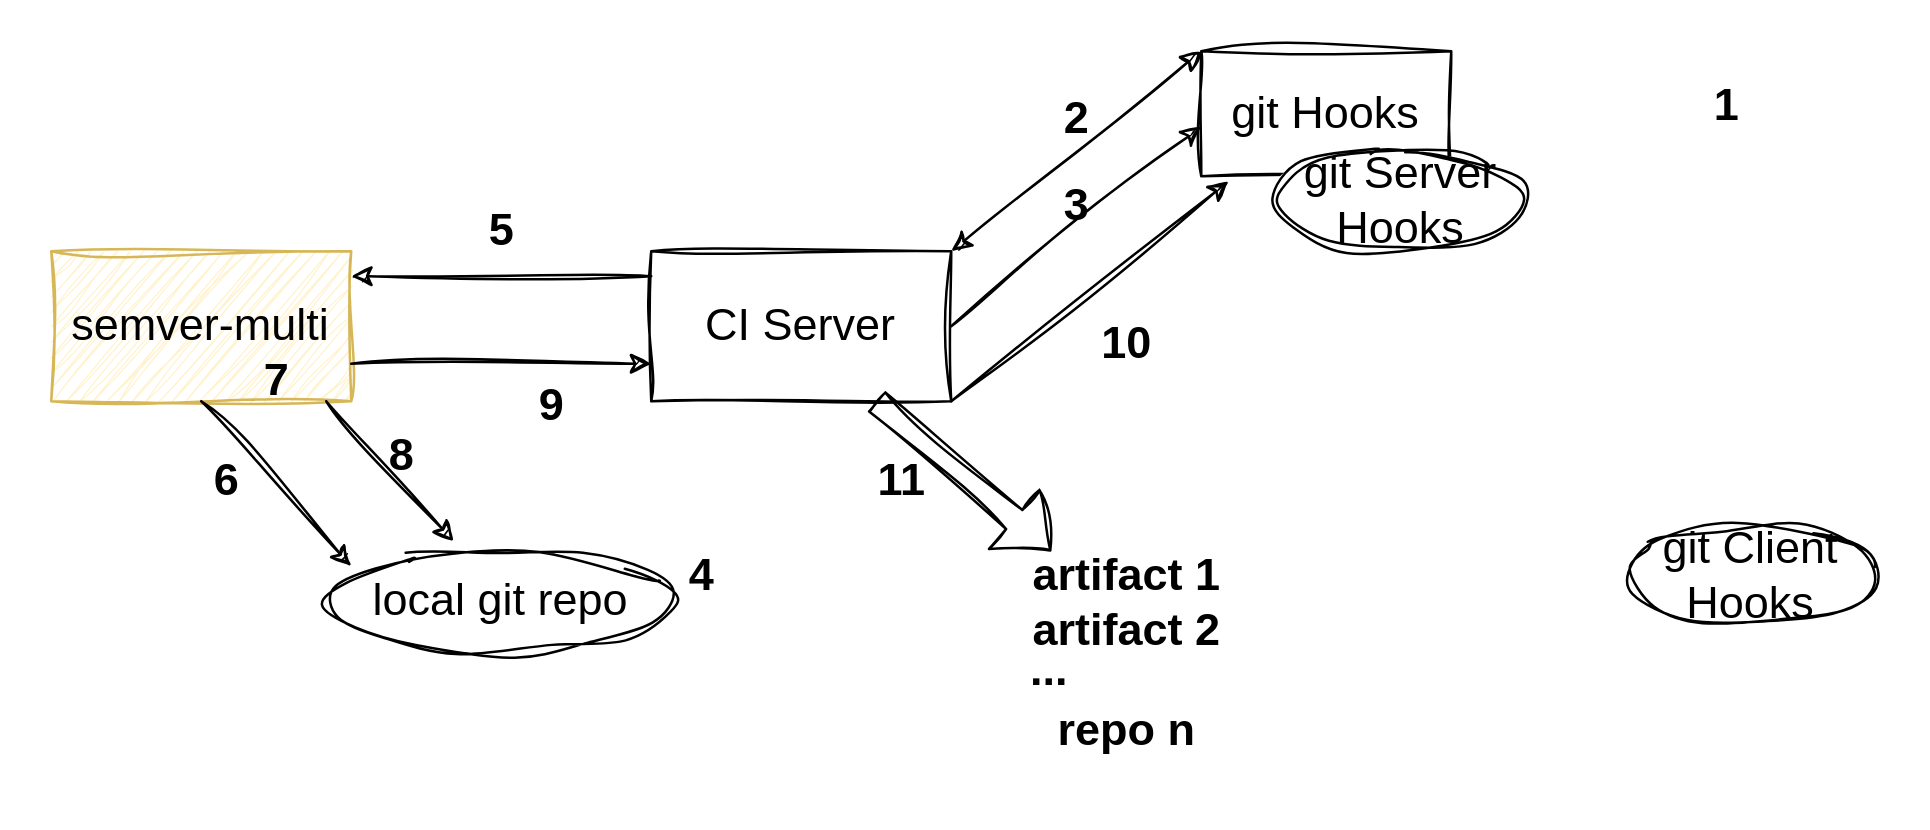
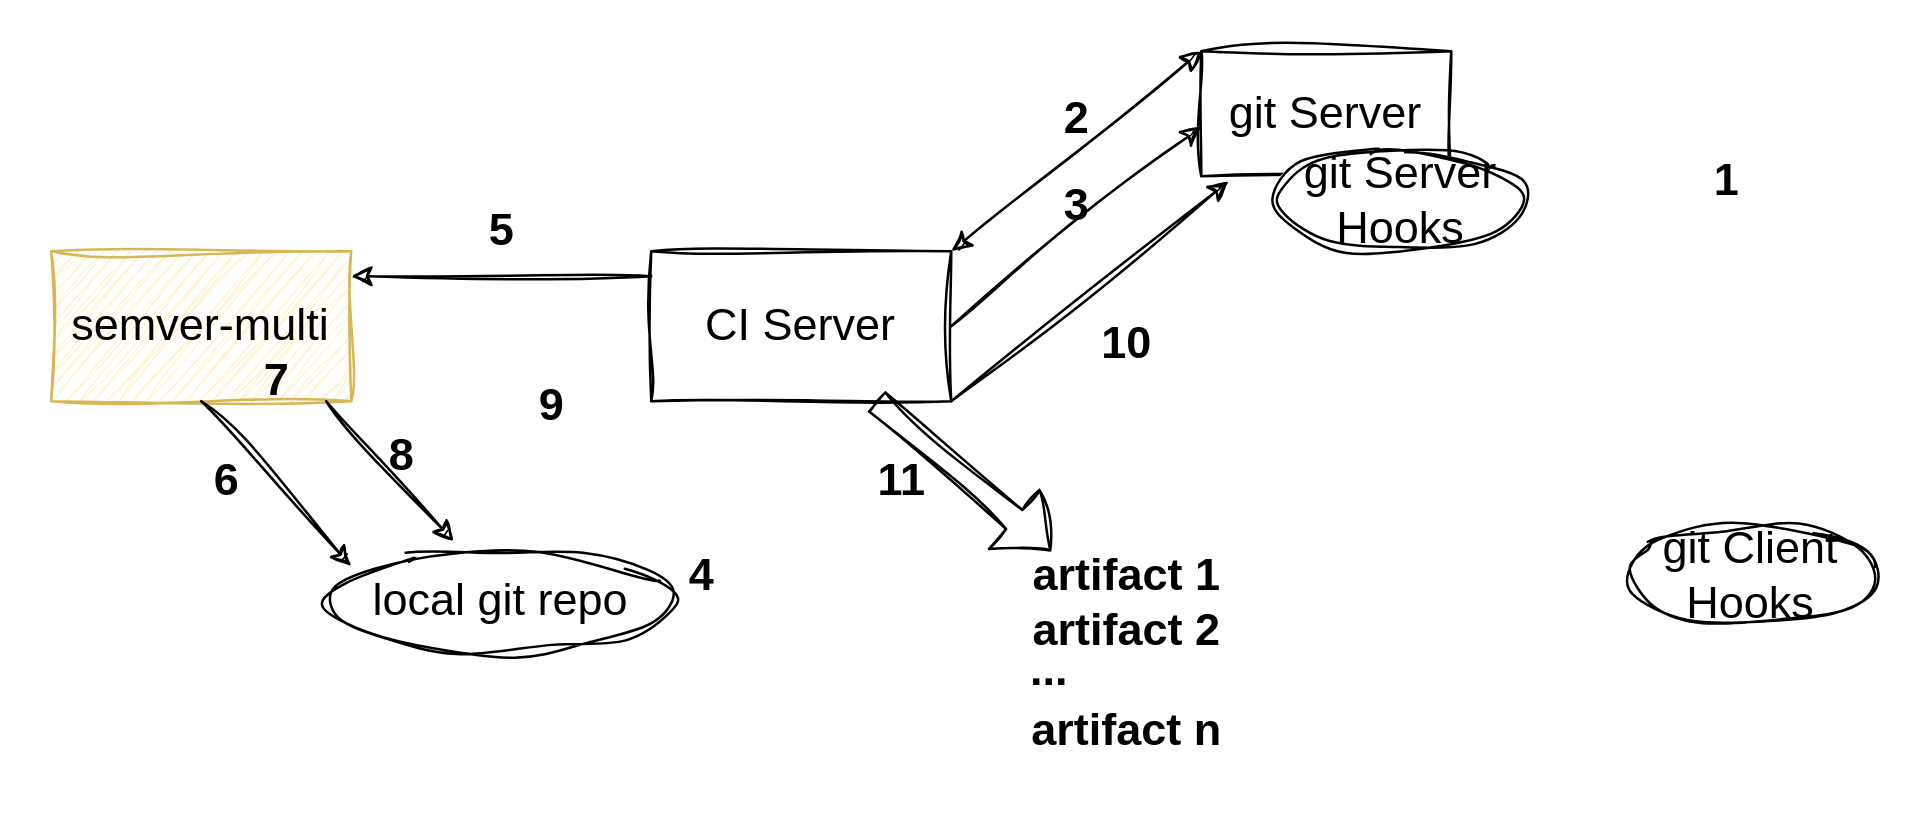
(1726, 101) -> (1726, 176)
(1326, 114) -> (1326, 114)
(495, 364) -> none
(1128, 726) -> (1128, 726)
